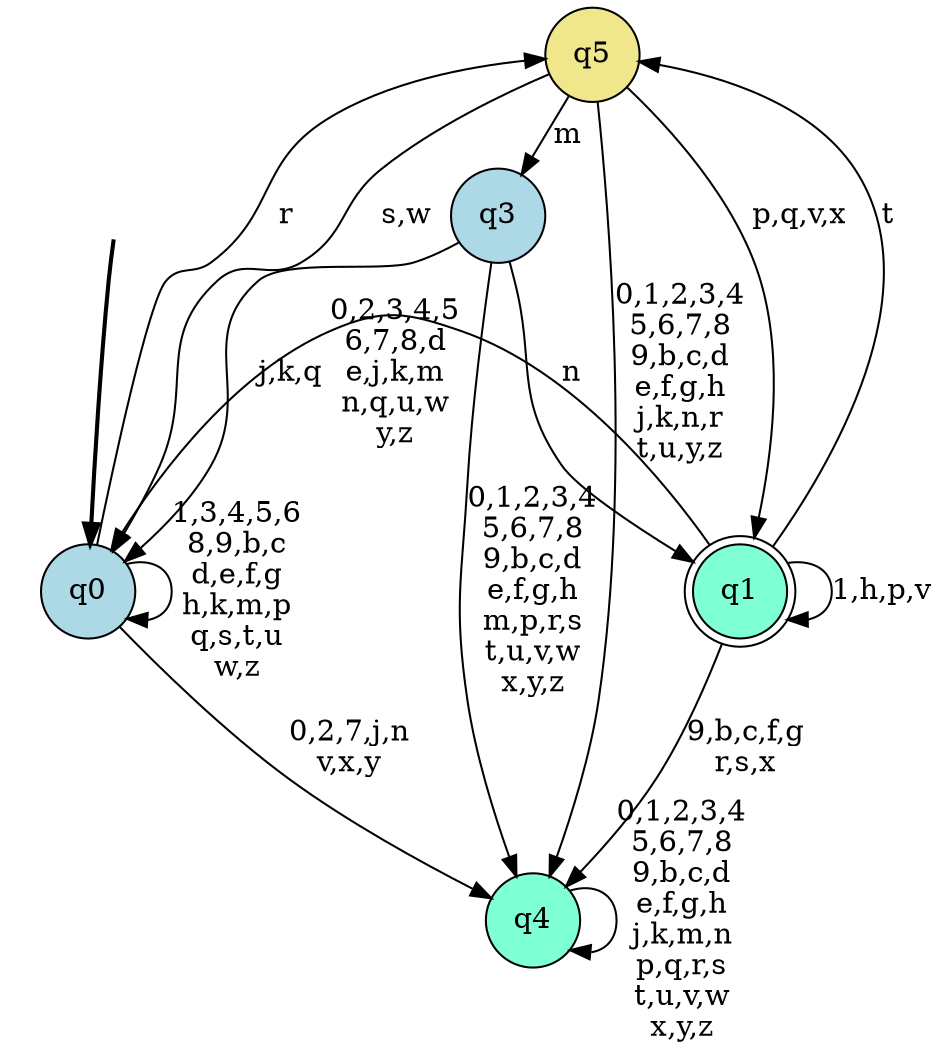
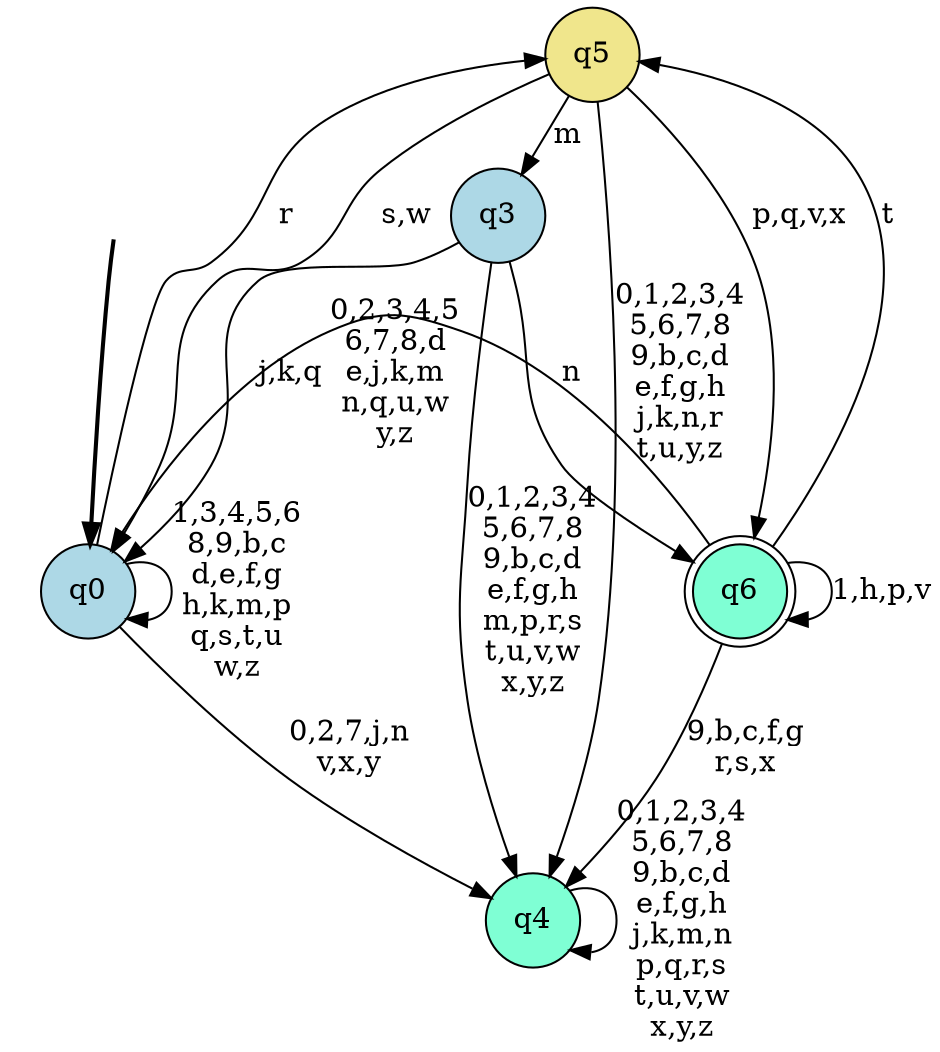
(740, 591) -> (740, 591)
